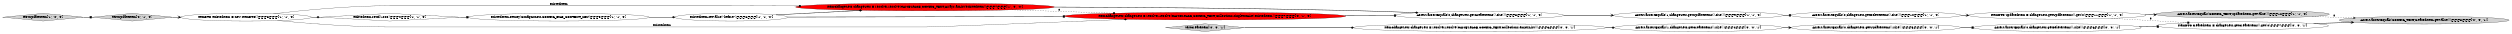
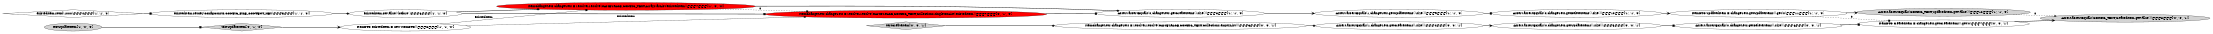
(43, 17) -> (73, 27)
(314, 17) -> none
